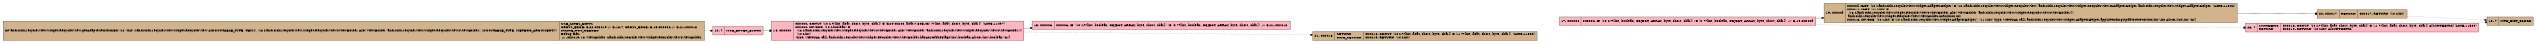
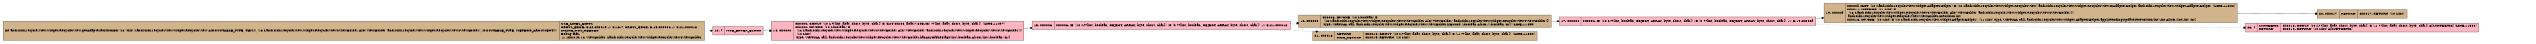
(1869, 9) -> (1872, 9)
none -> (1425, 21)
(2510, 21) -> none
(1167, 33) -> (1289, 30)
